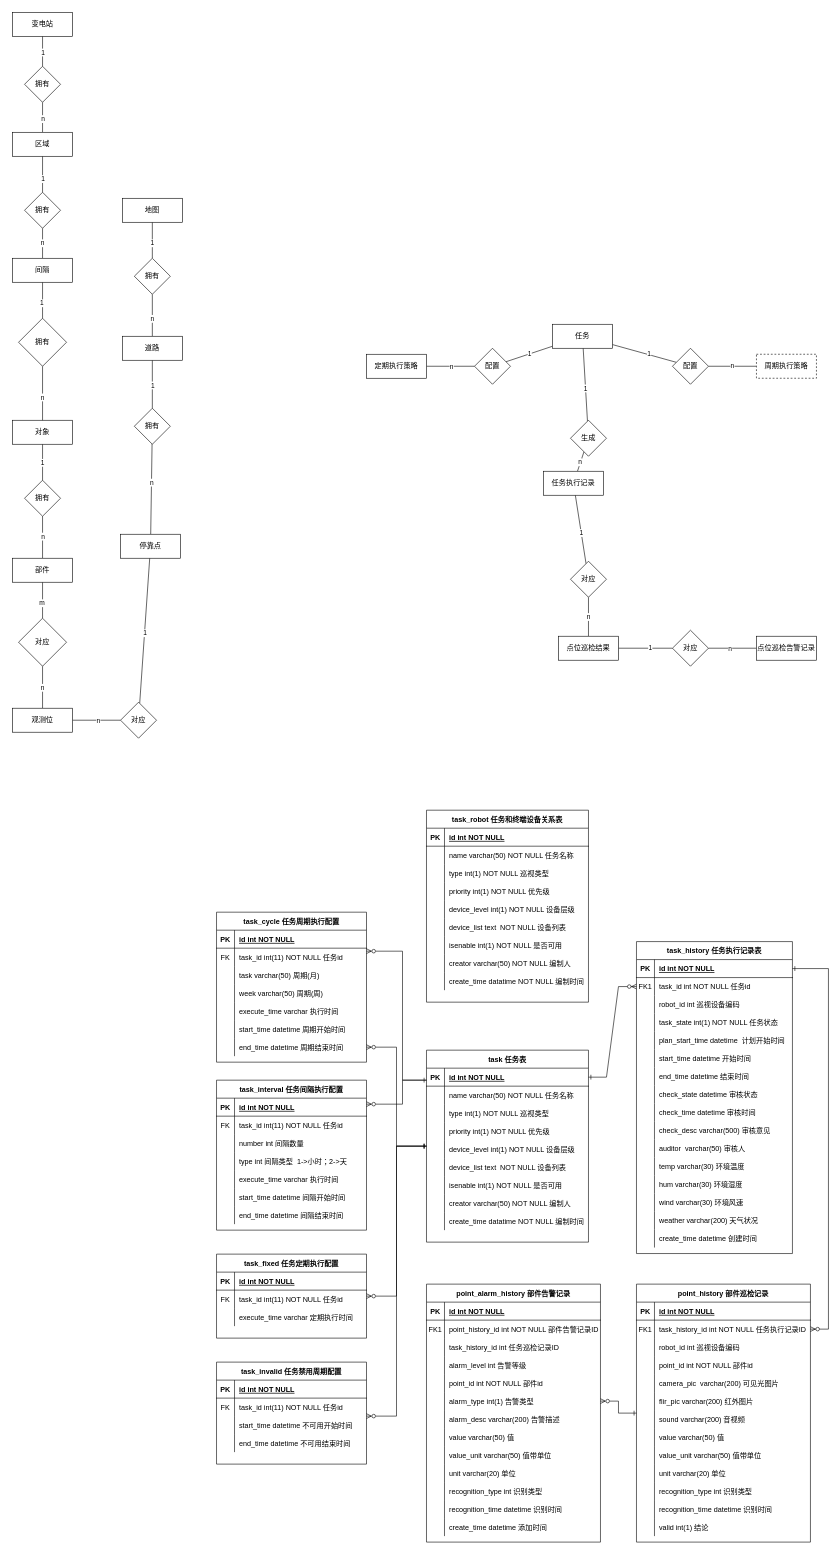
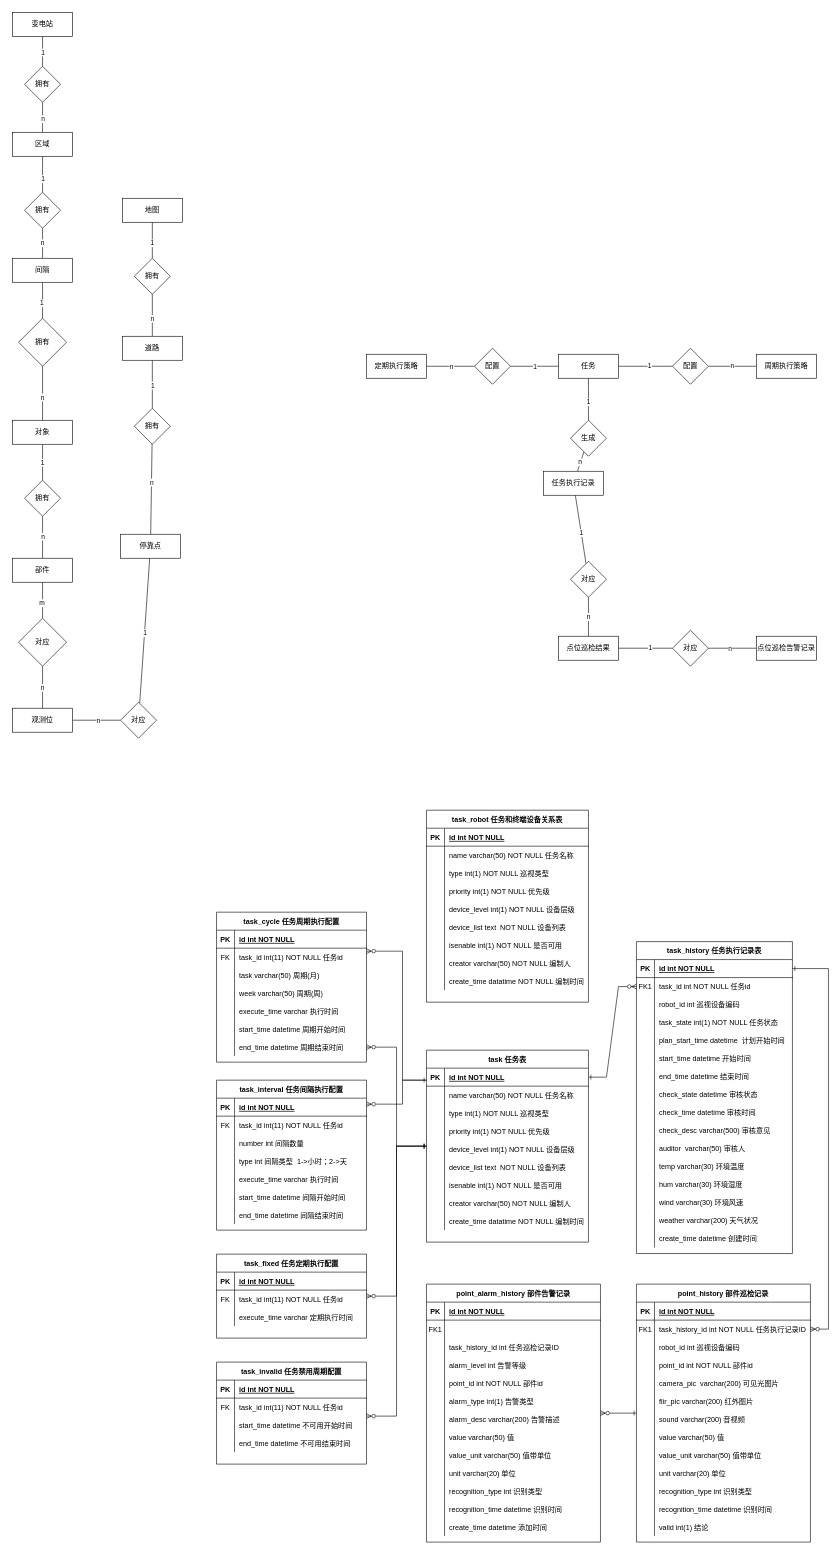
(582, 336) -> (588, 366)
(786, 366) -> (786, 366)
(522, 1329) -> none
(618, 1404) -> (615, 1413)
